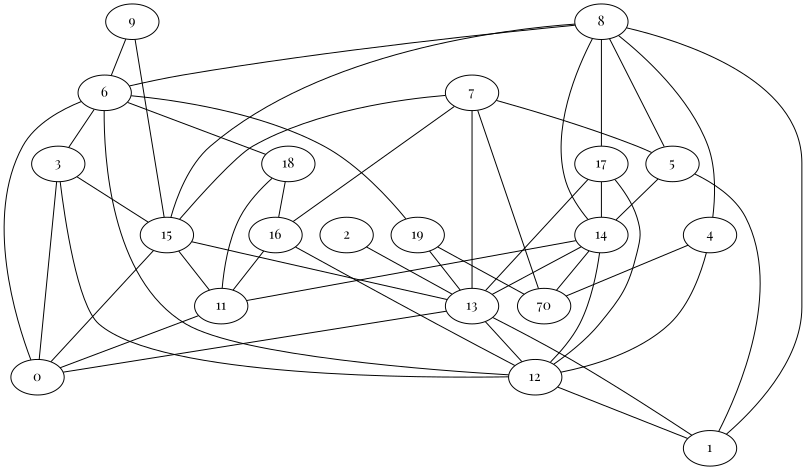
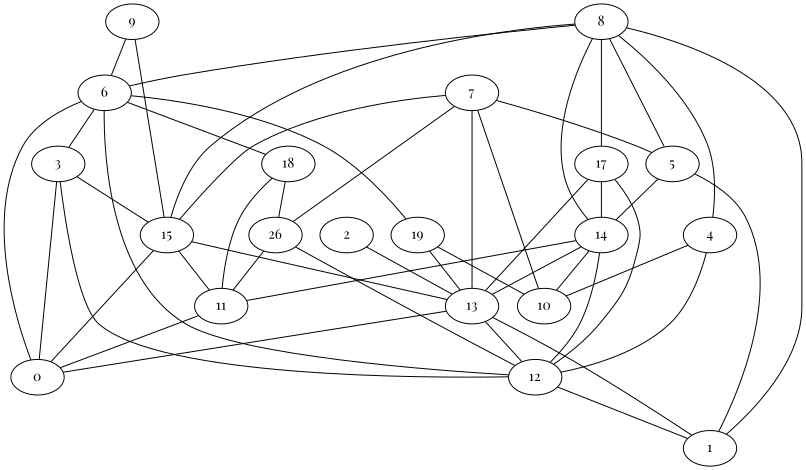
(276, 235) -> (276, 235)
(544, 306) -> (544, 306)
